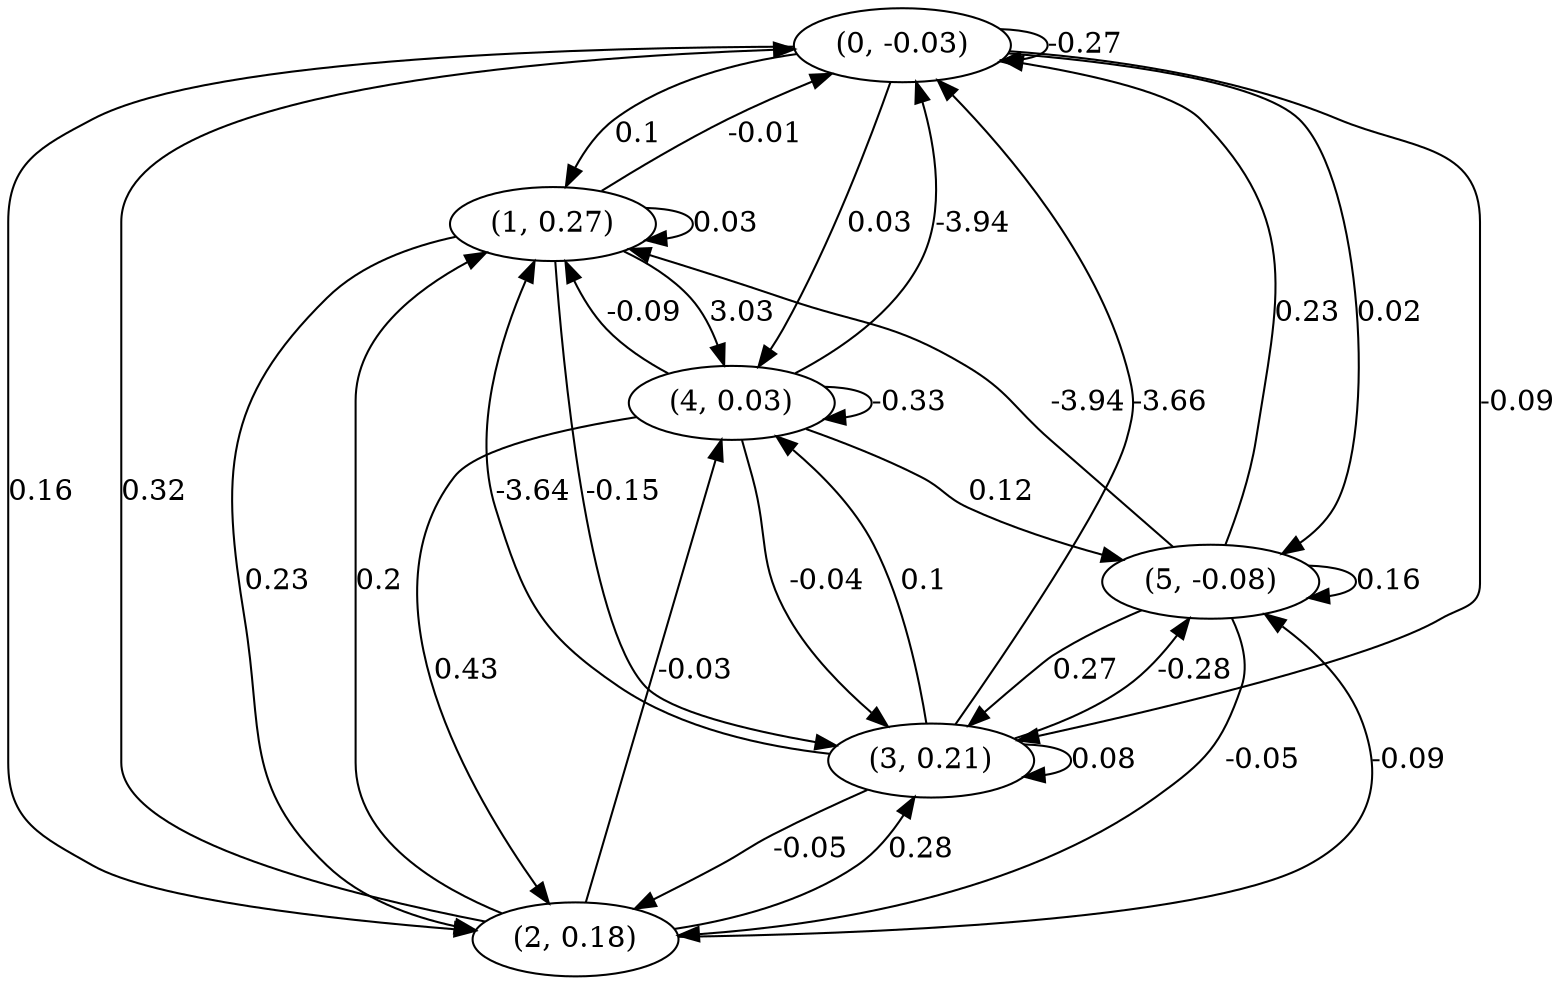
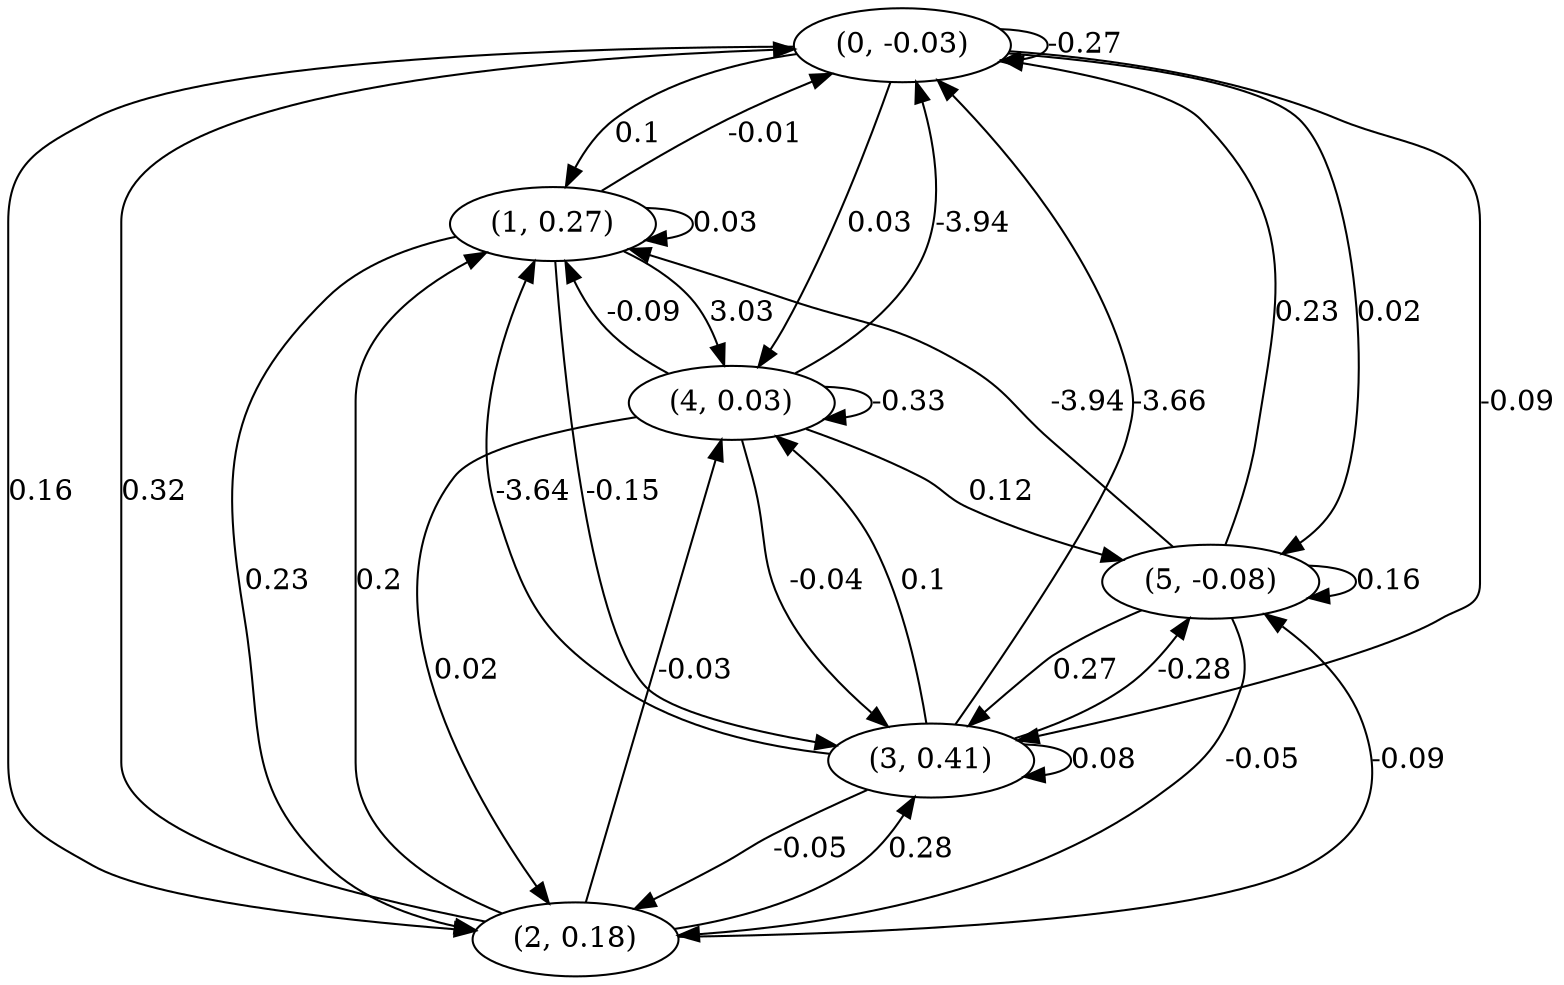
(467, 671) -> (467, 671)
(931, 761) -> (931, 761)
